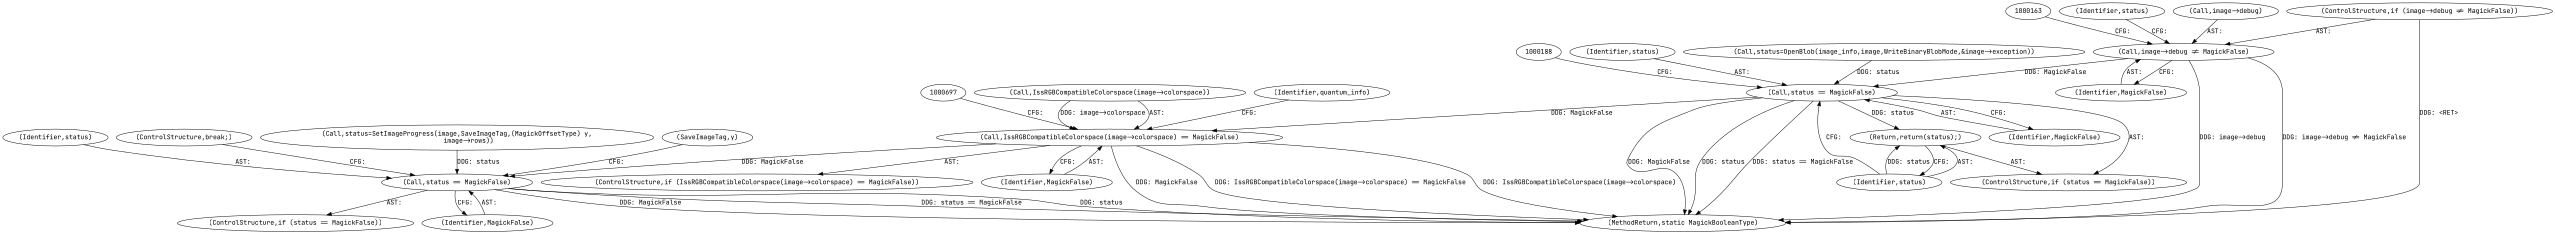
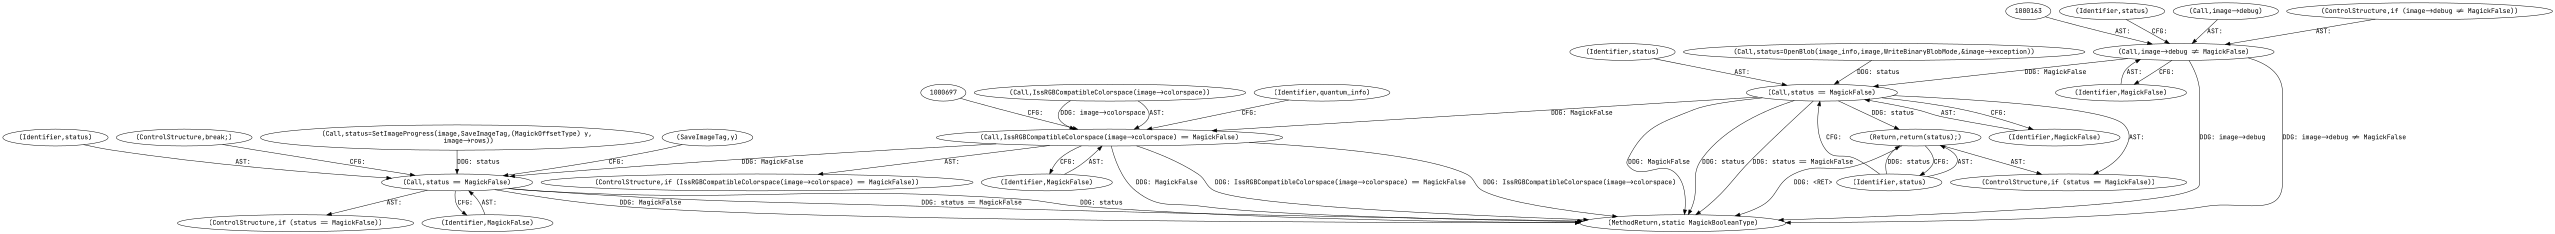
(2125, 32) -> (2125, 32)
(1539, 52) -> none
(2188, 213) -> (1815, 168)
